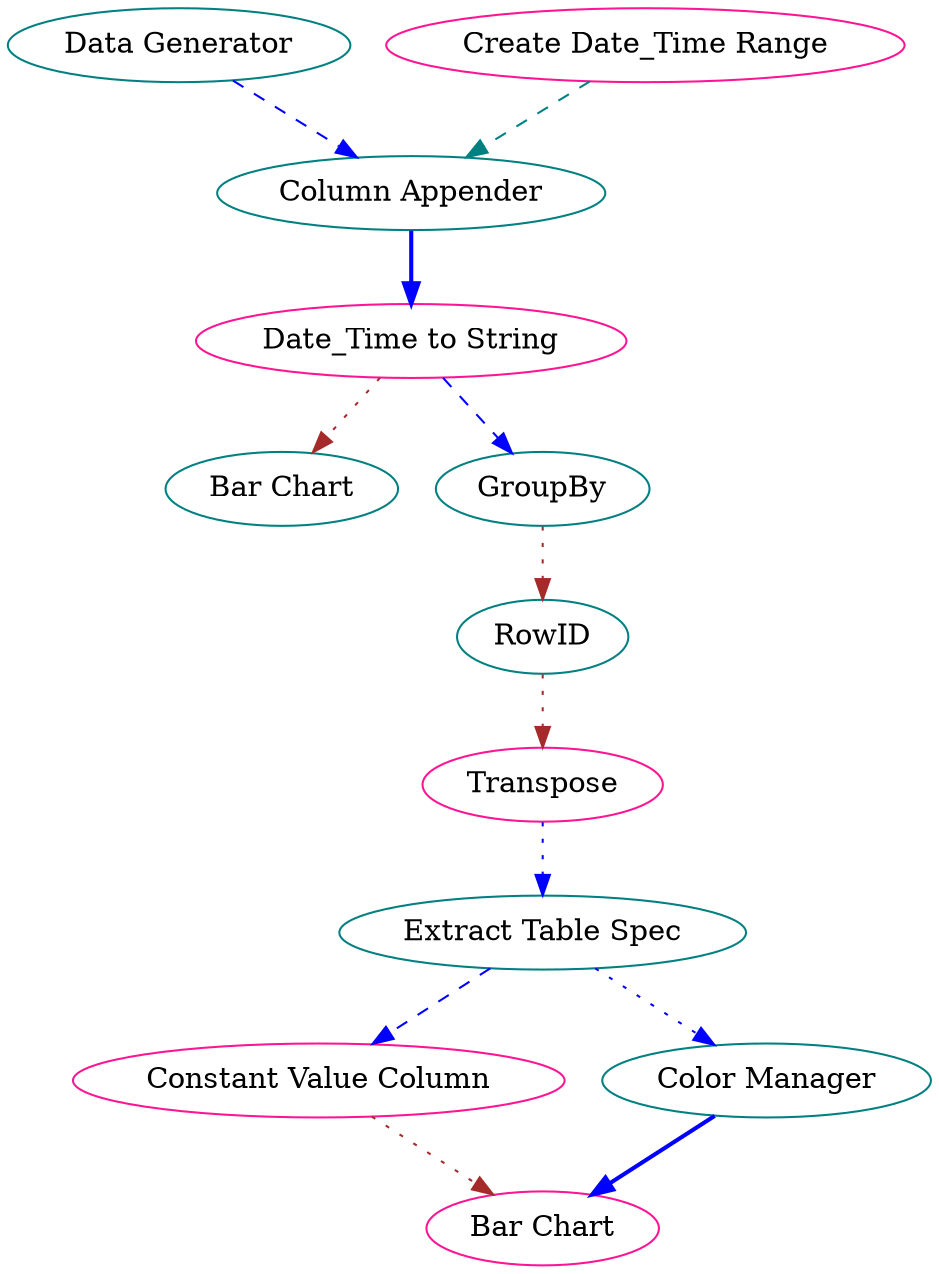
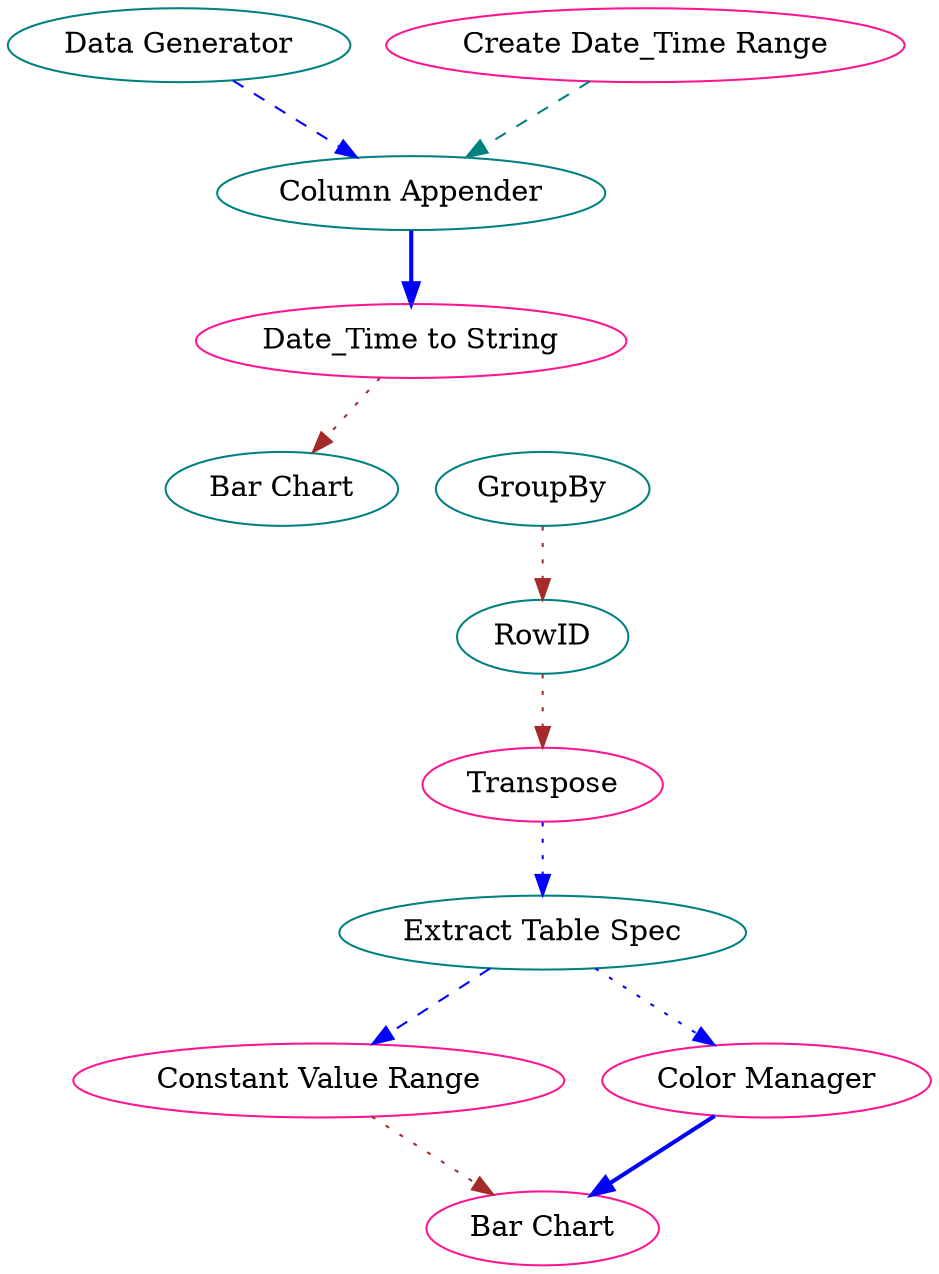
(471, 408) -> none
(319, 1080) -> (319, 1080)
(767, 1080) -> (767, 1080)
